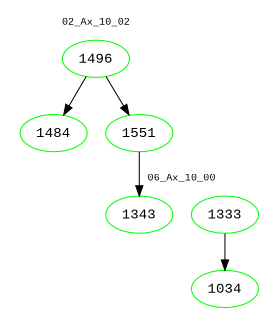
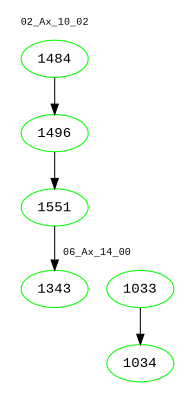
(78, 91) -> (55, 91)
(182, 178) -> (98, 252)
(225, 215) -> (140, 289)
